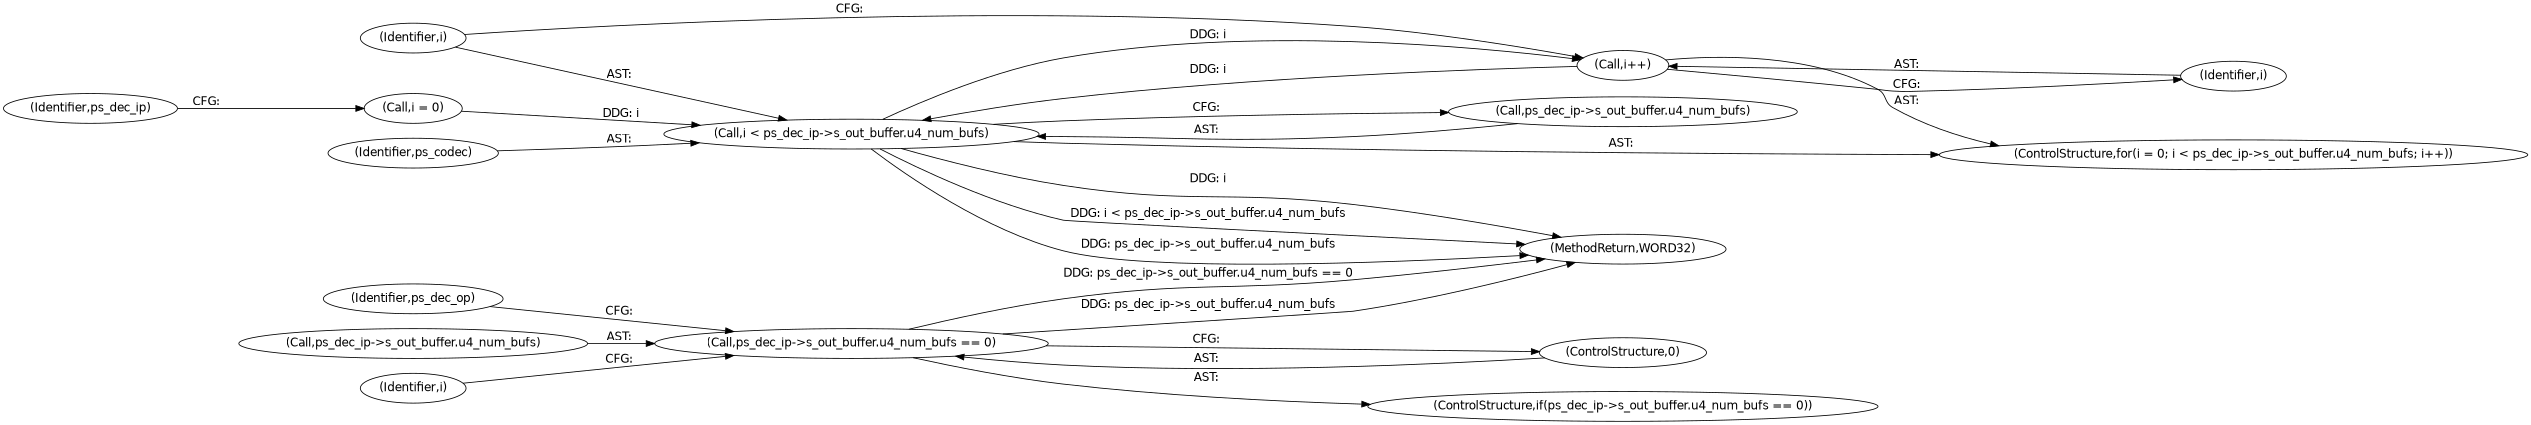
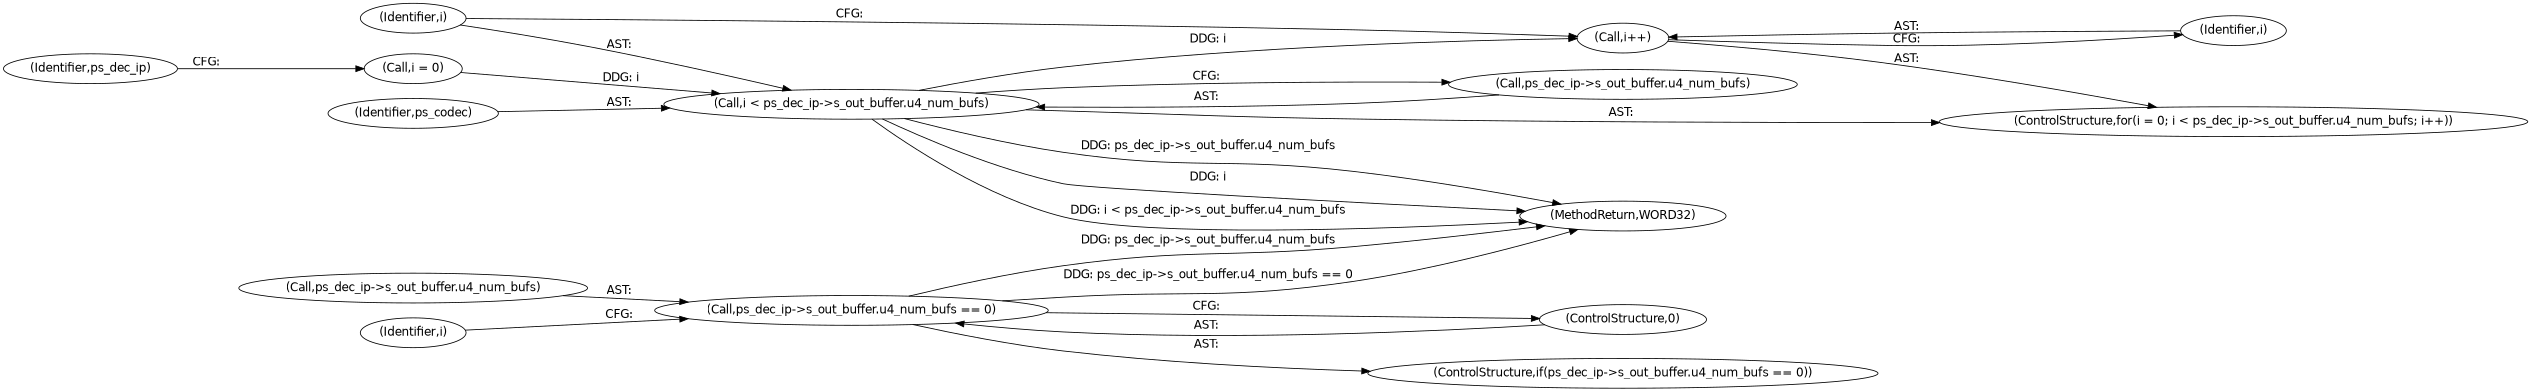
(1253, 82) -> none
(413, 299) -> none
